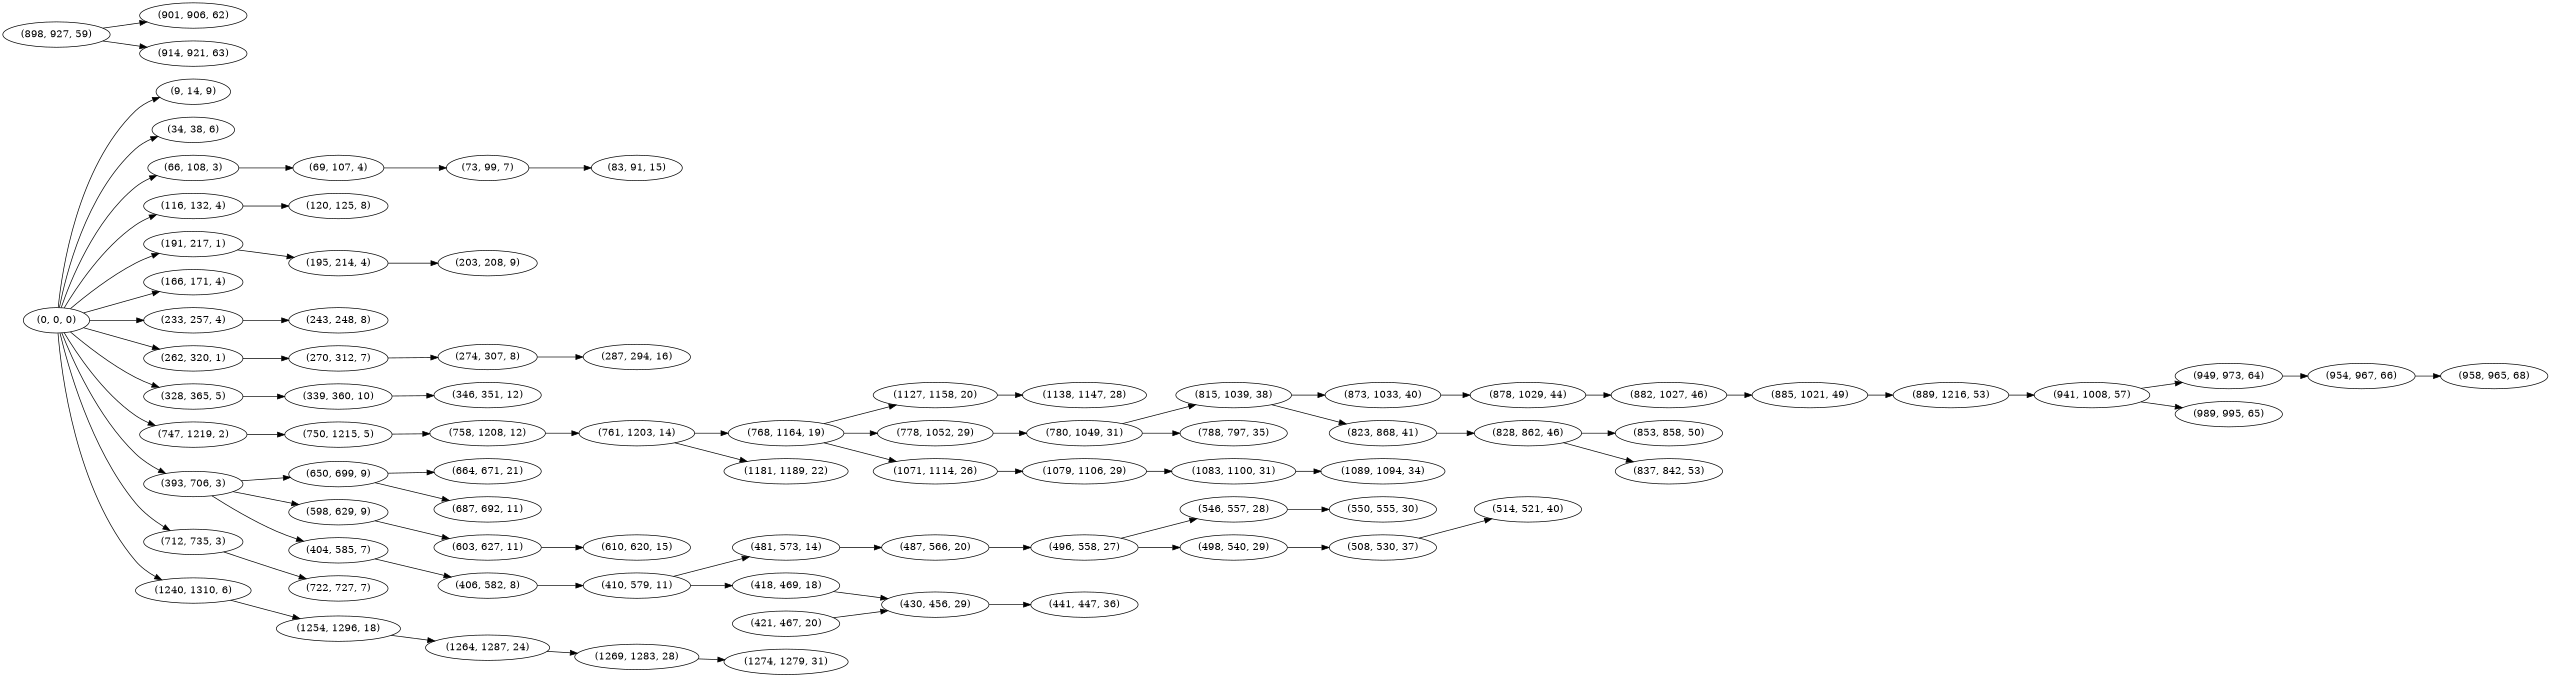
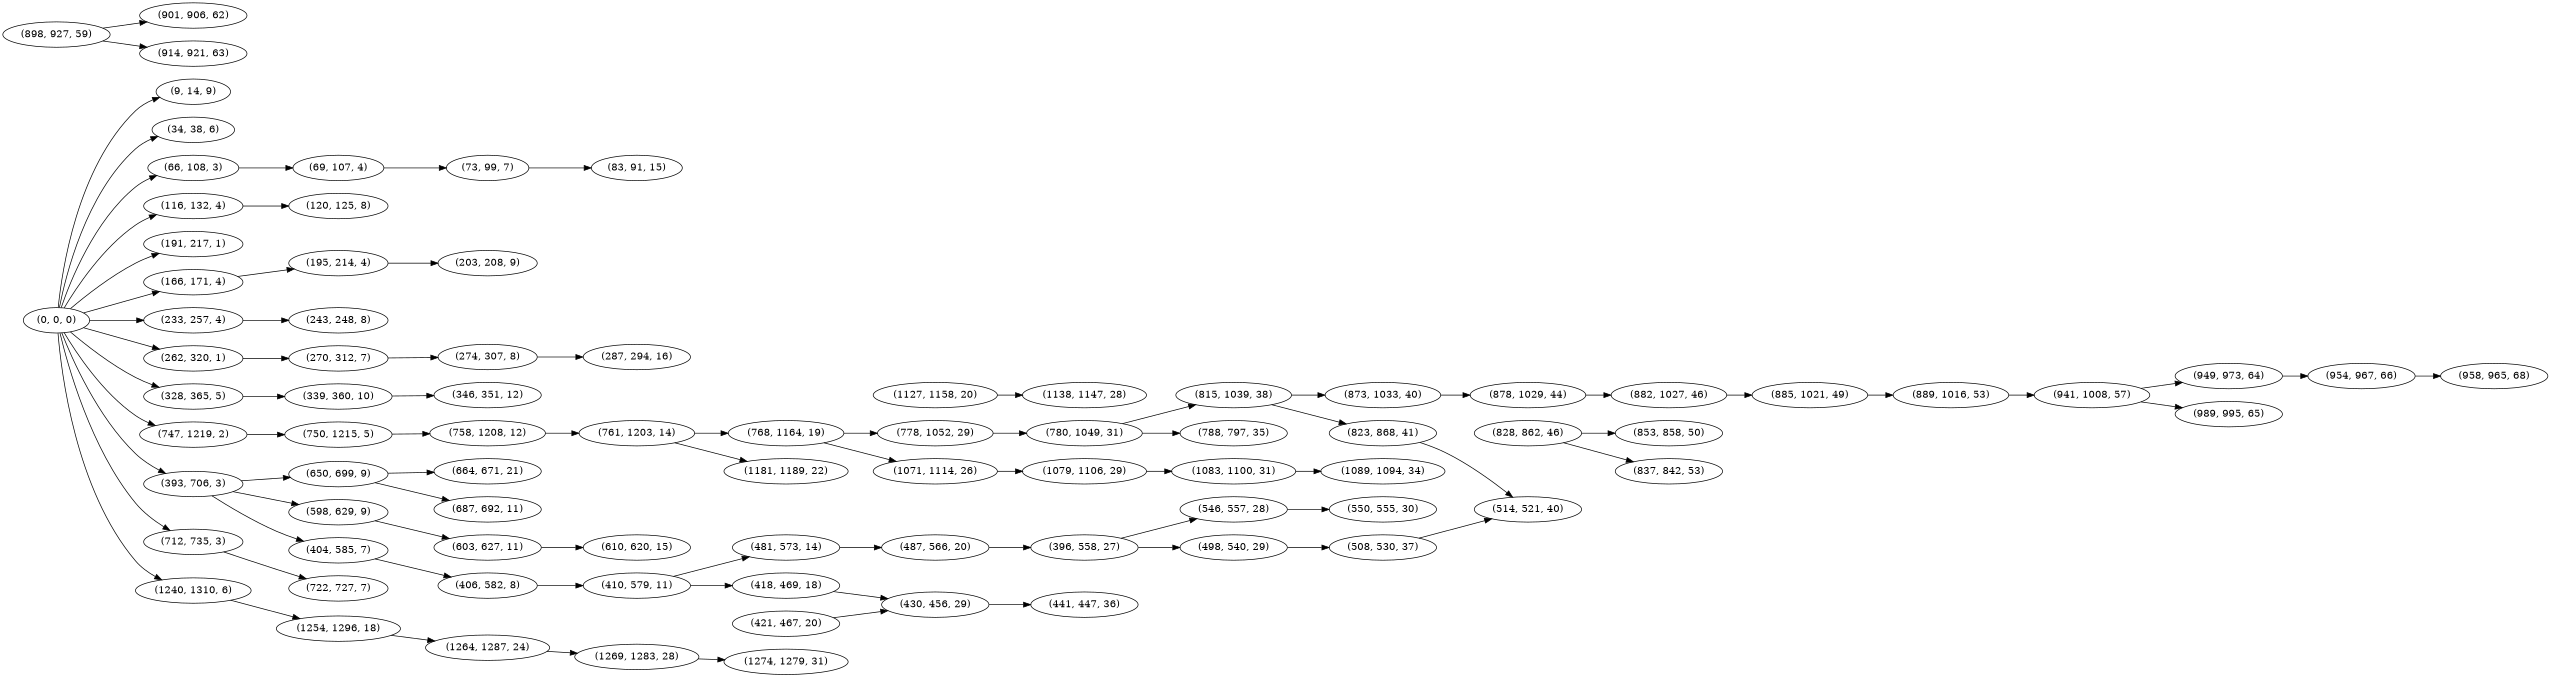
(262, 253) -> (262, 273)
(1951, 395) -> (1951, 395)
(857, 415) -> none
(1452, 433) -> (1466, 464)
(1084, 548) -> (1084, 548)
